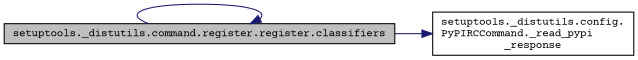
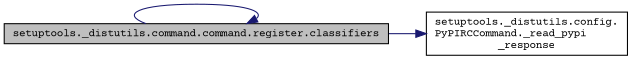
(200, 34) -> (196, 34)
